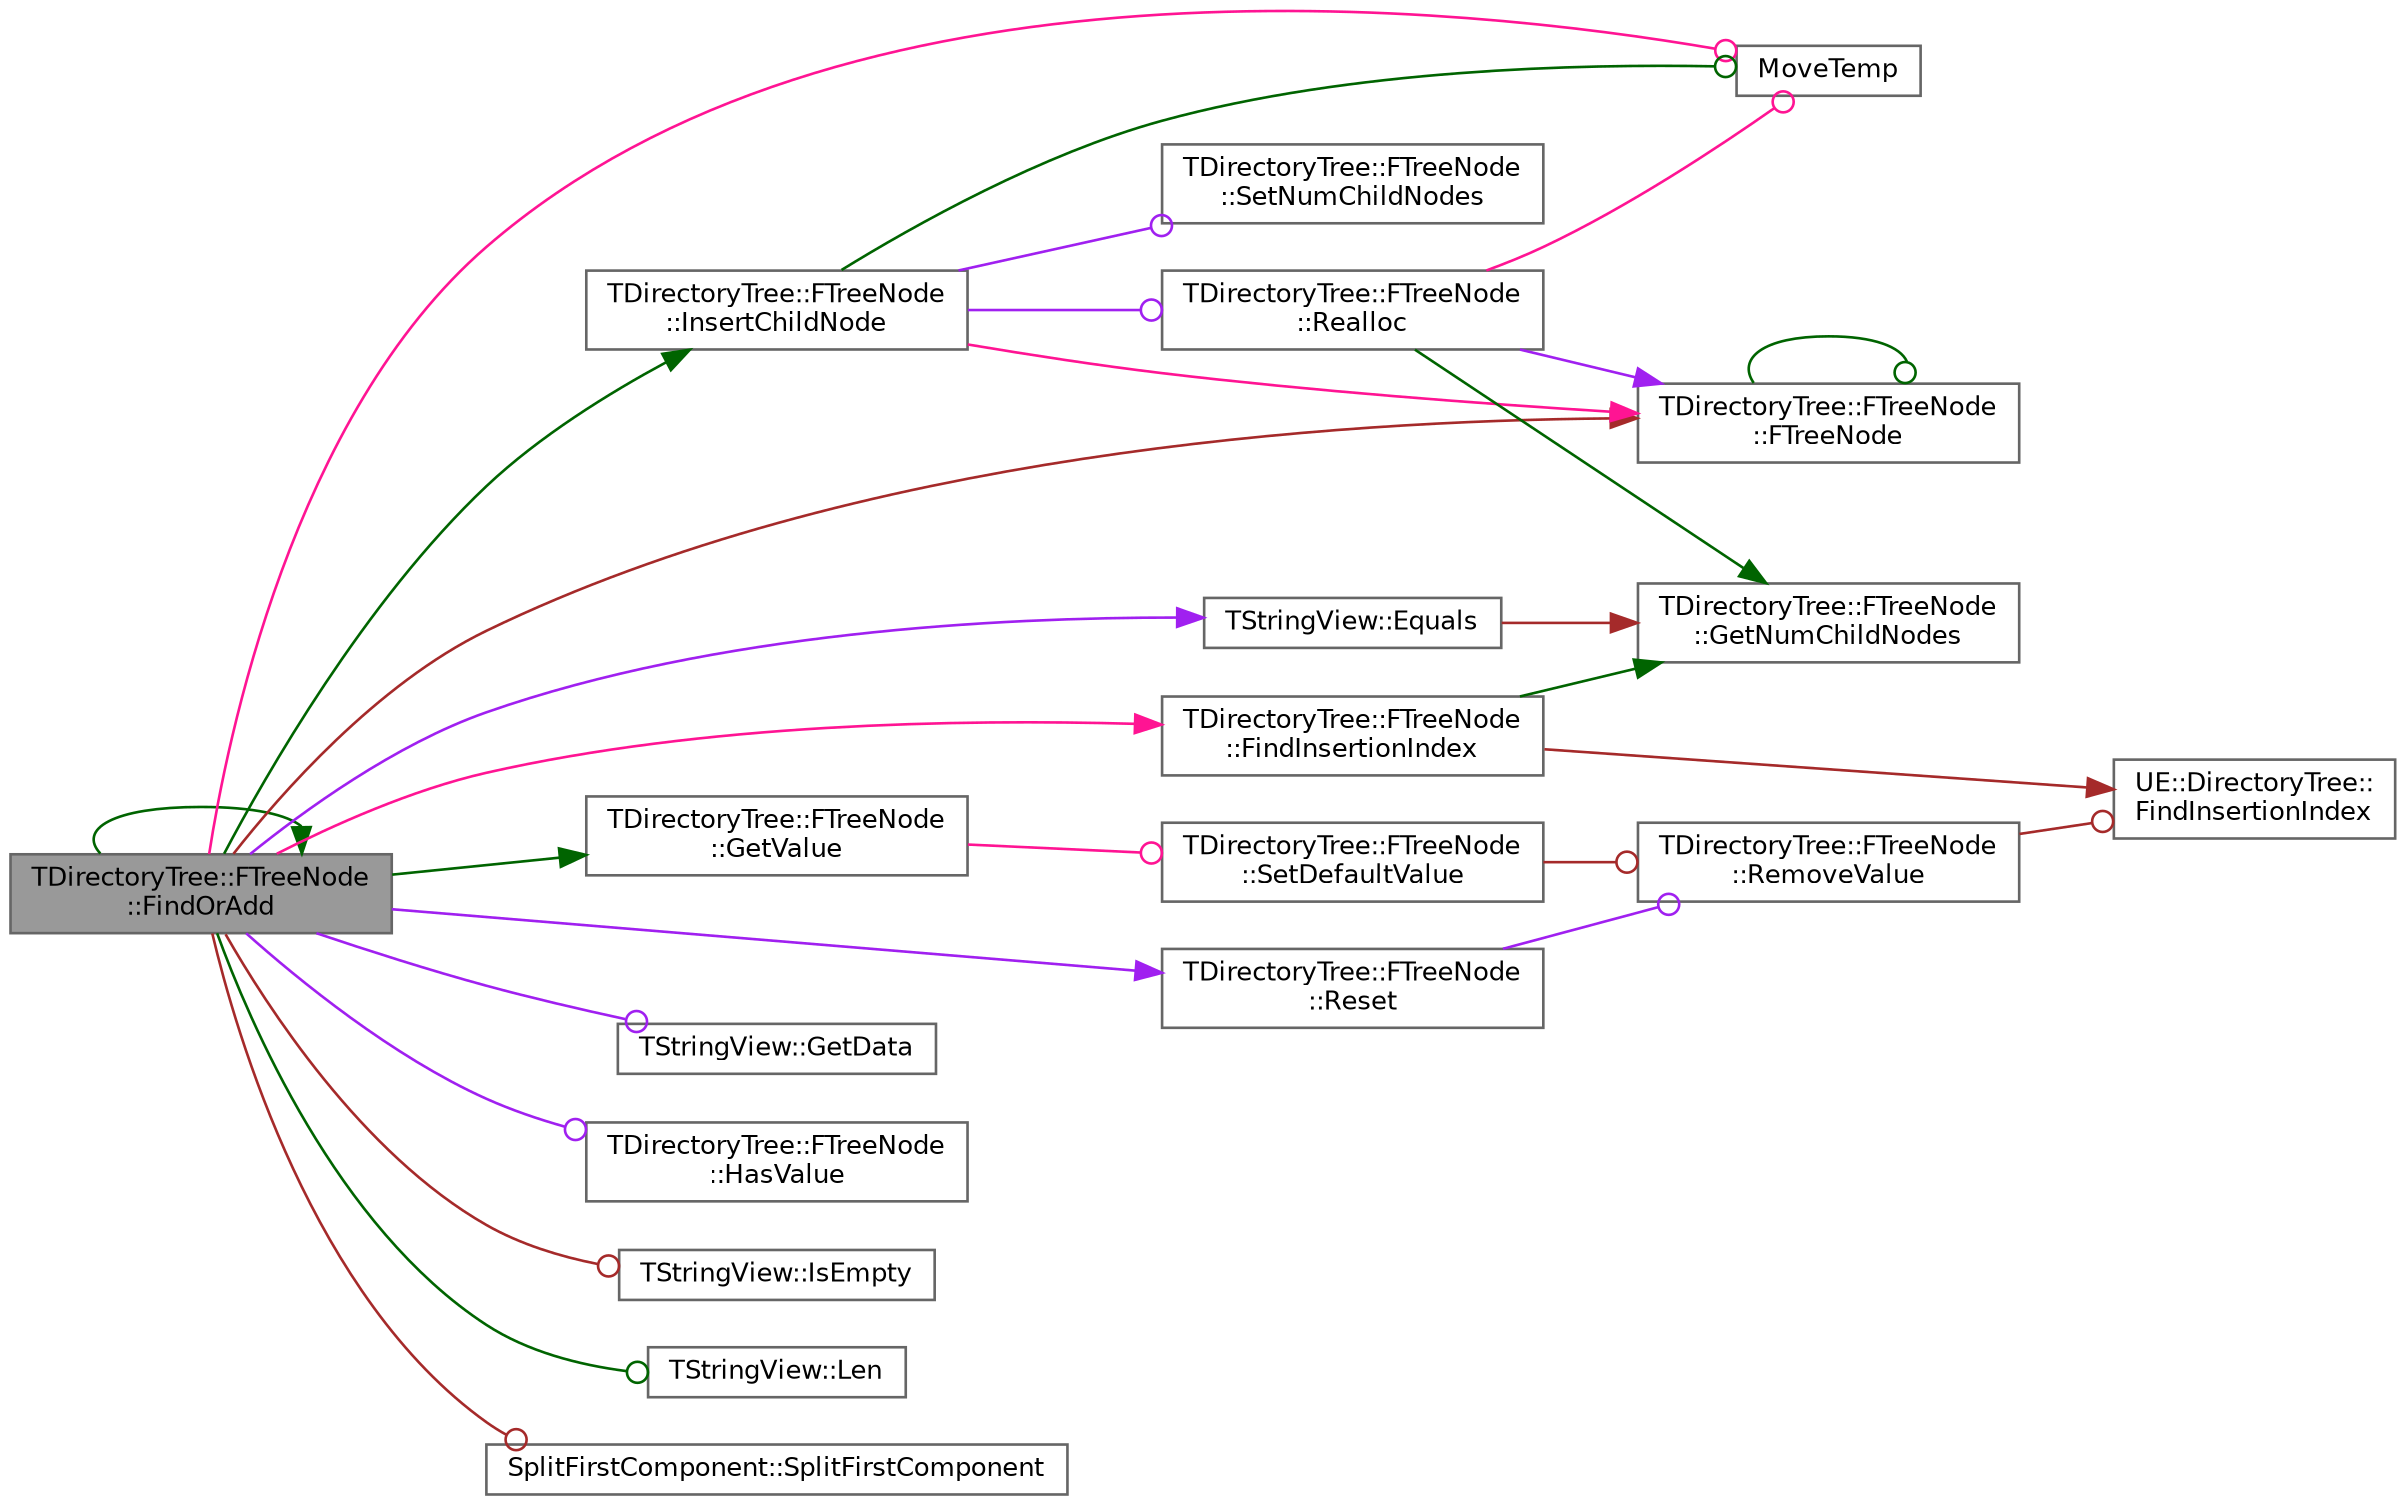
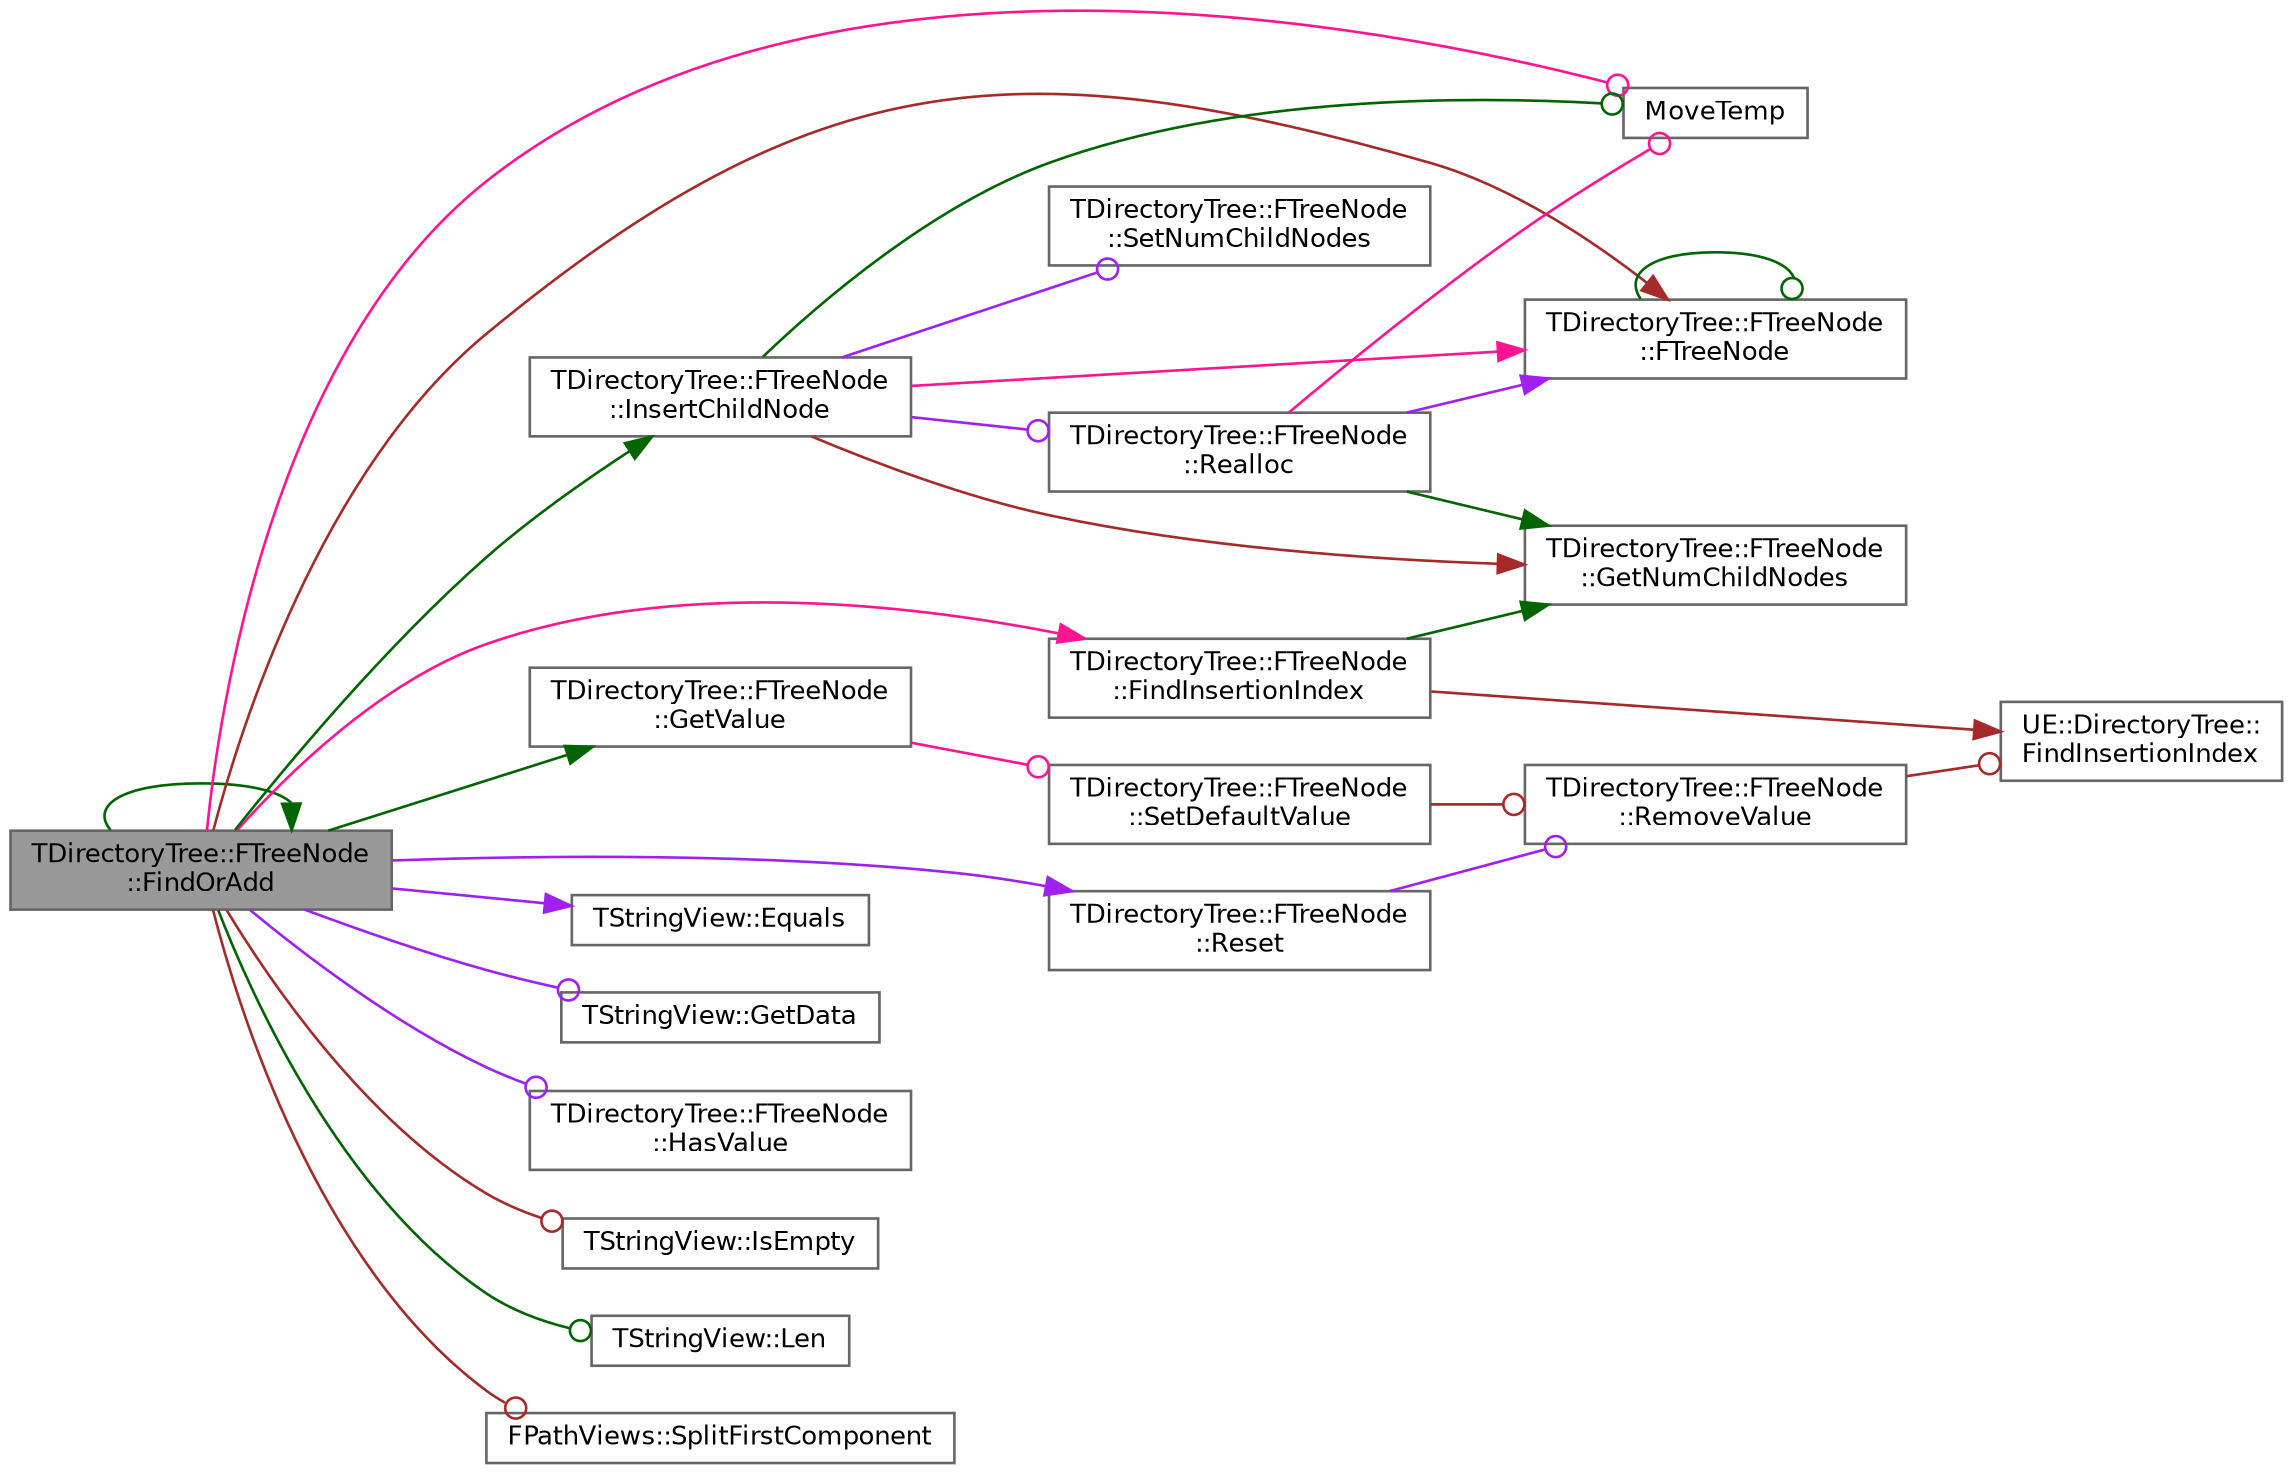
(1556, 623) -> (1148, 533)
(777, 1469) -> (720, 1438)
